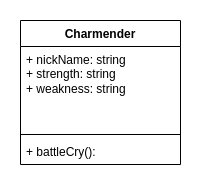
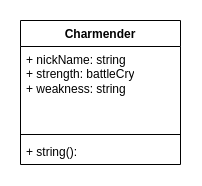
(82, 75) -> (92, 75)
(69, 153) -> (59, 153)
